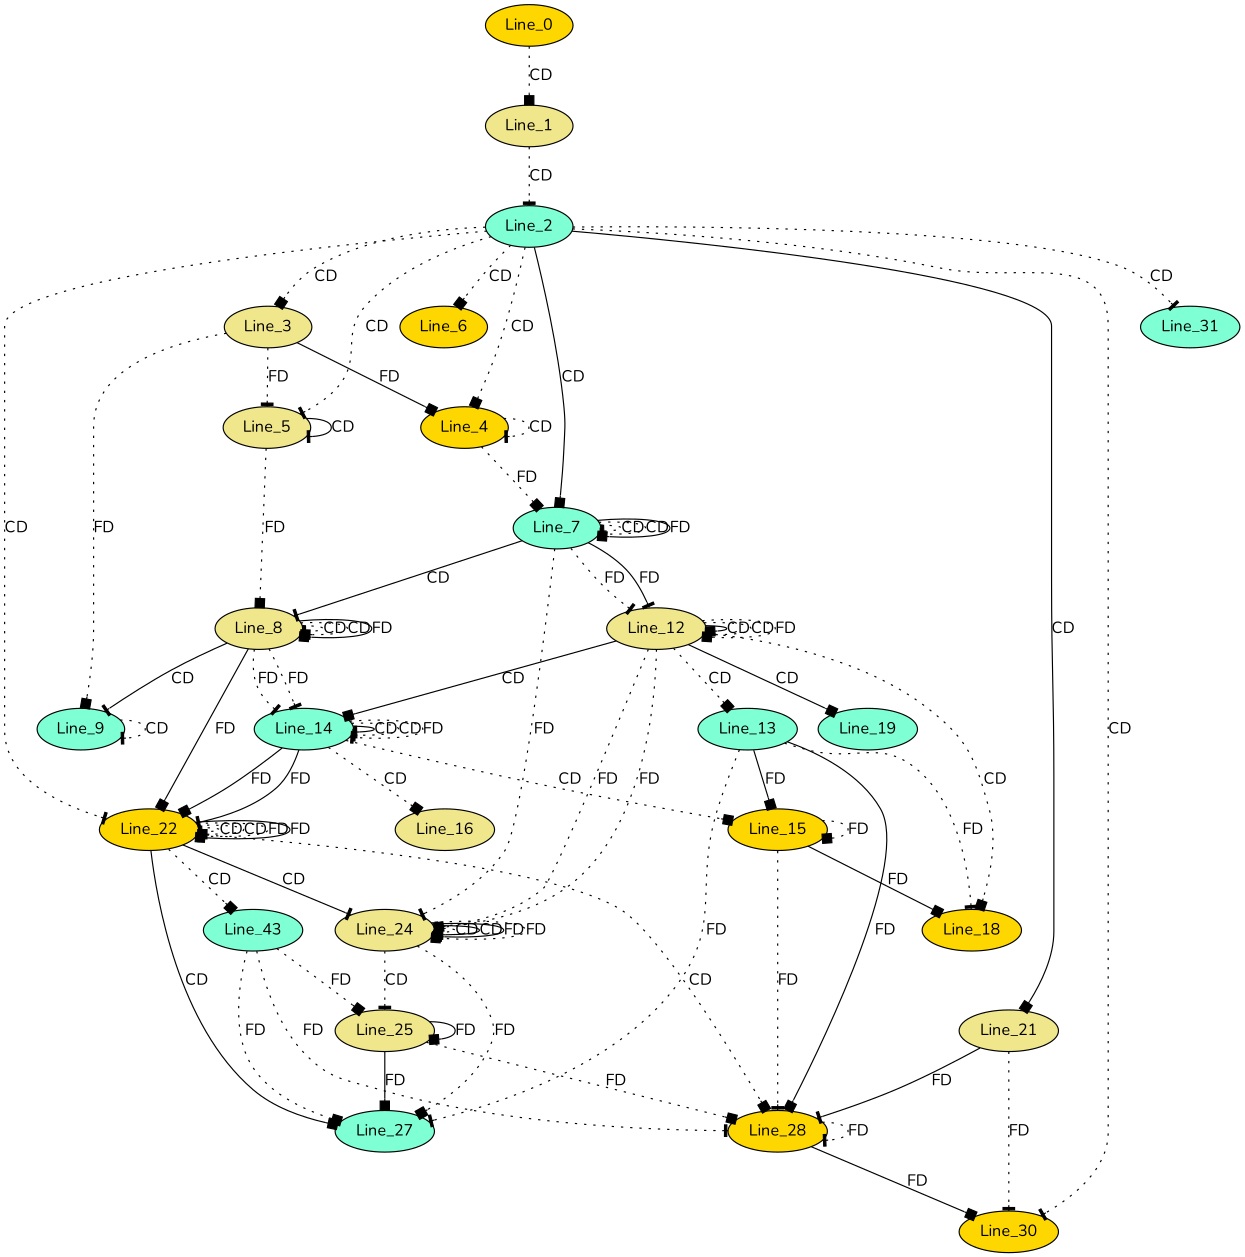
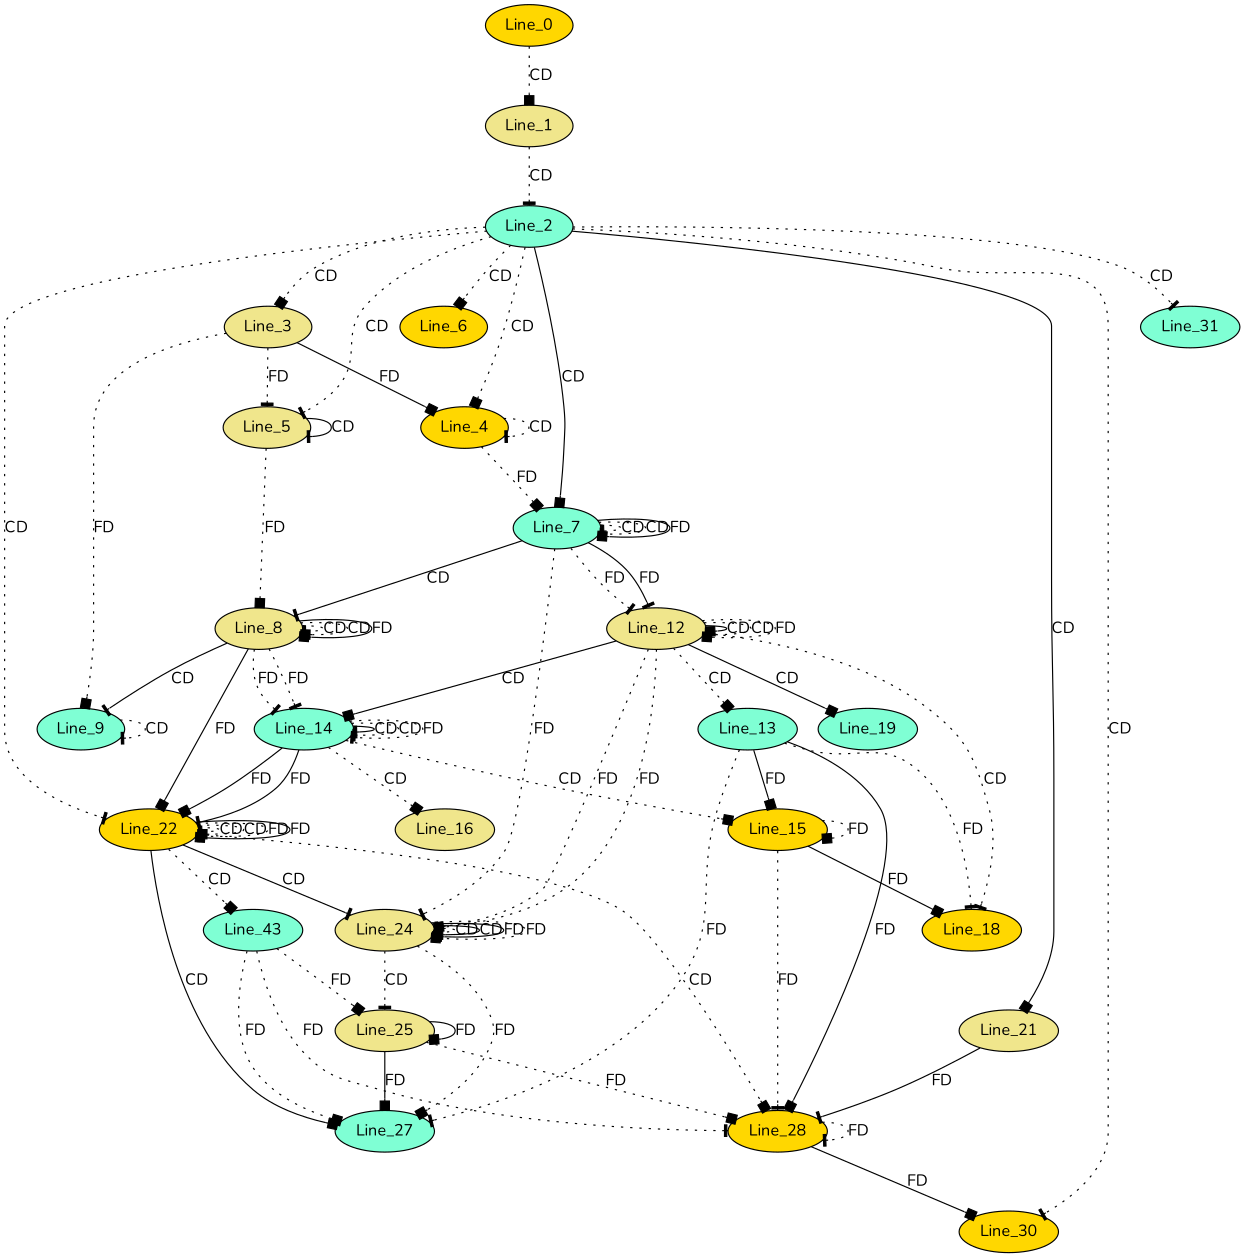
(919, 703) -> (919, 703)
(1009, 1128) -> none
